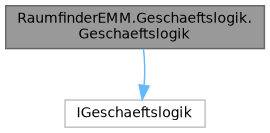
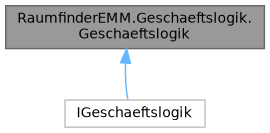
(145, 67) -> (126, 82)
